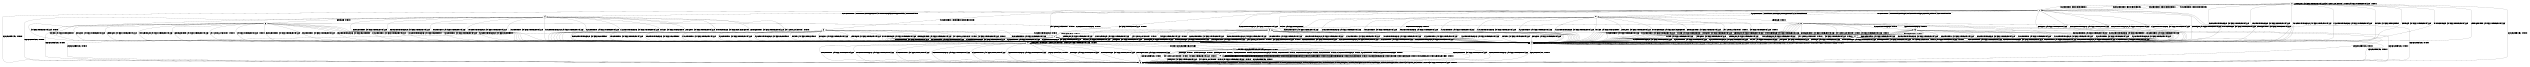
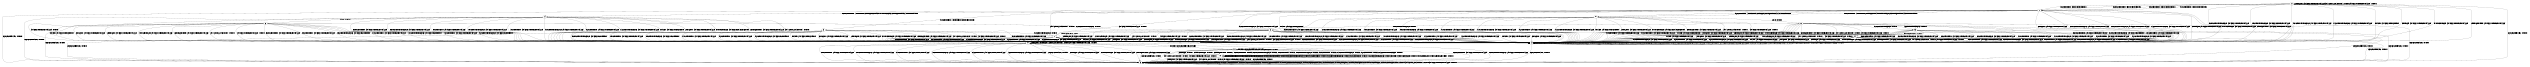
(344, 20) -> (345, 20)
(1779, 20) -> (1777, 20)
(1070, 33) -> (1070, 33)
